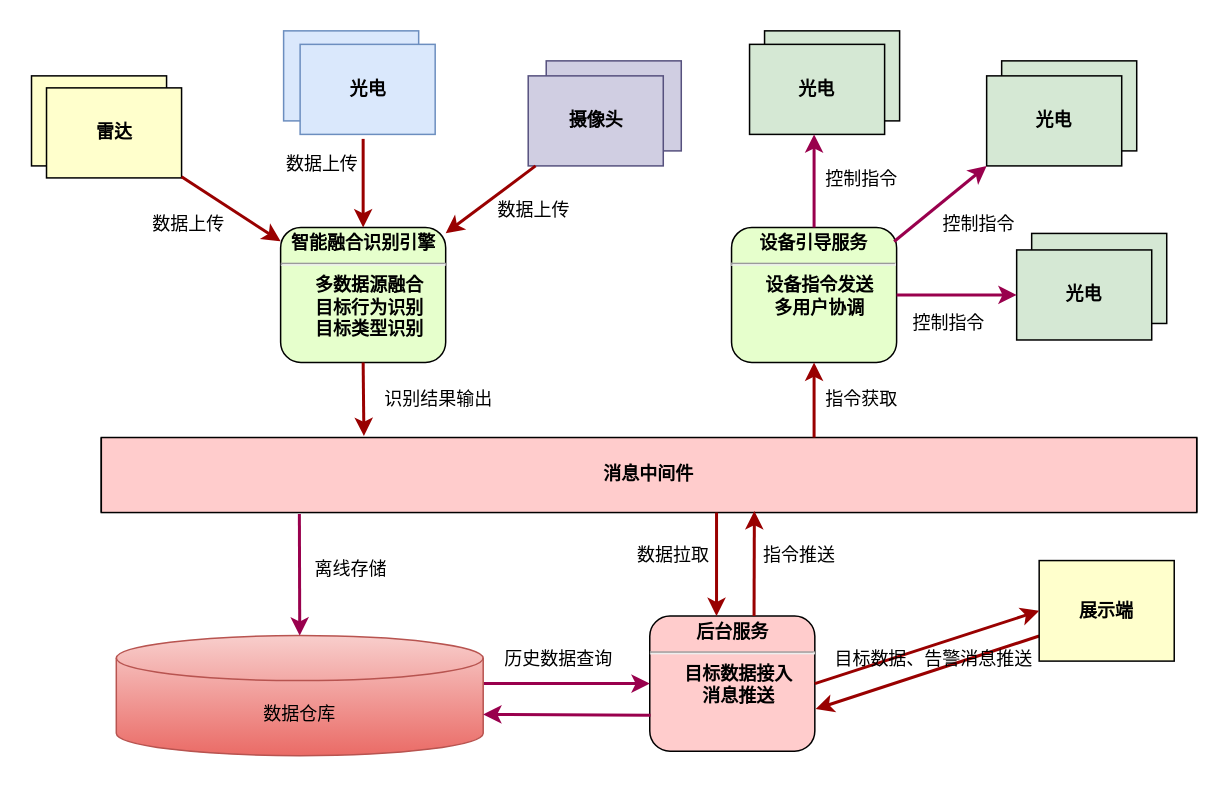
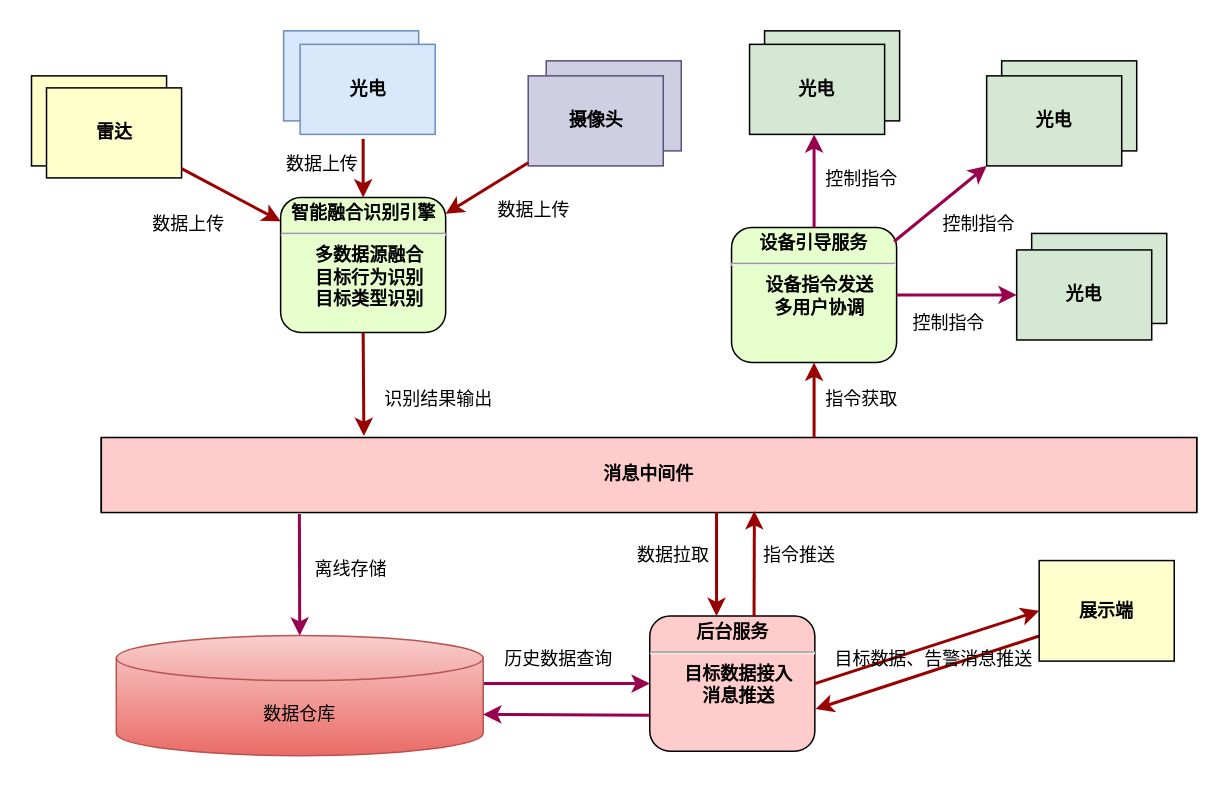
(363, 295) -> (363, 265)
